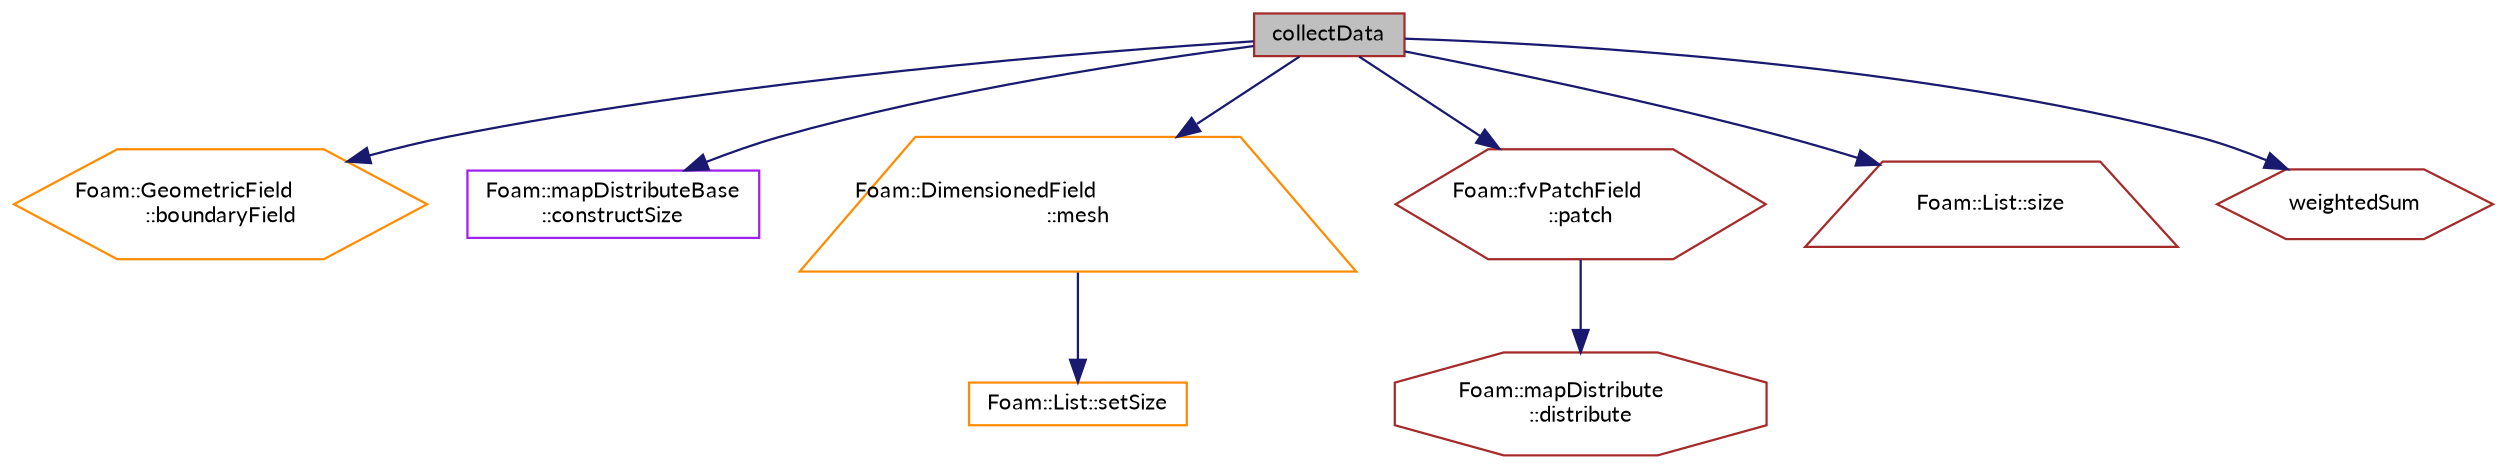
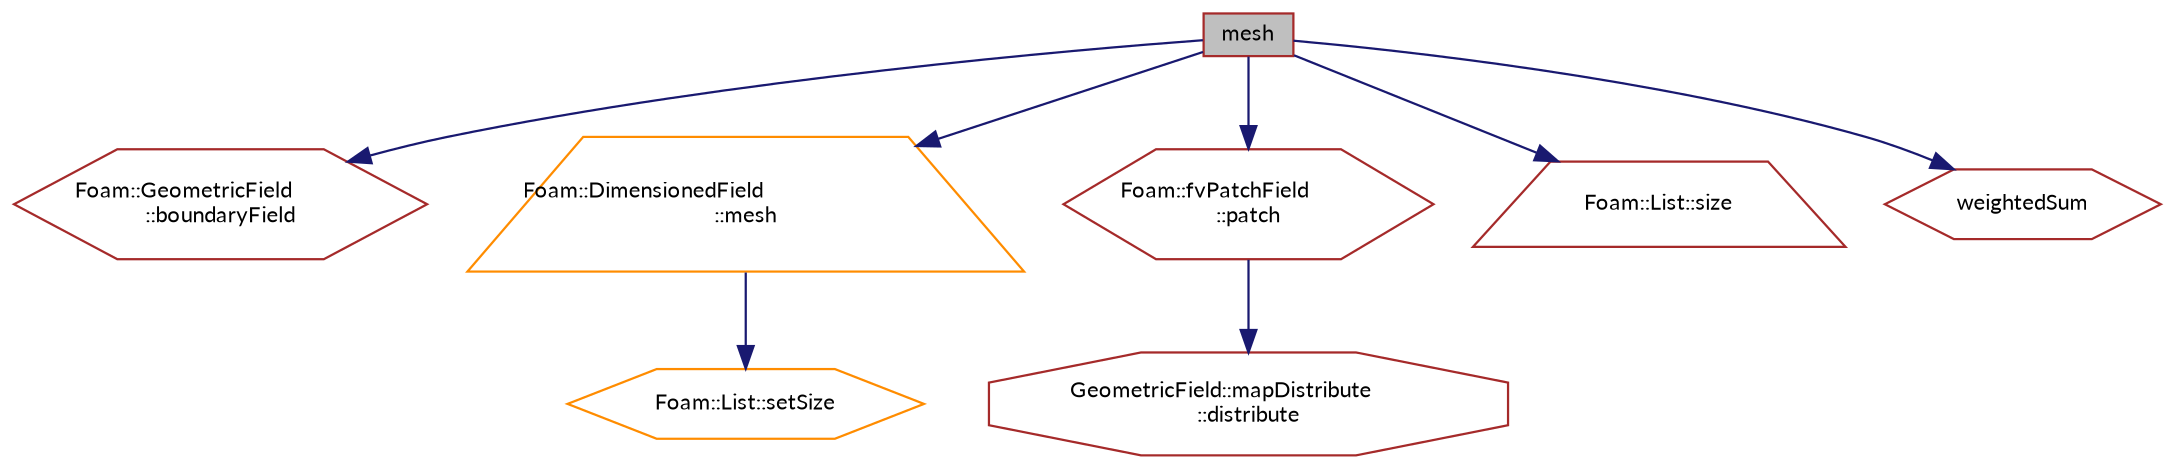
(1329, 35) -> (1248, 35)
(221, 204) -> (221, 204)
(613, 204) -> none
(1078, 404) -> (746, 404)
(1581, 404) -> (1248, 404)
